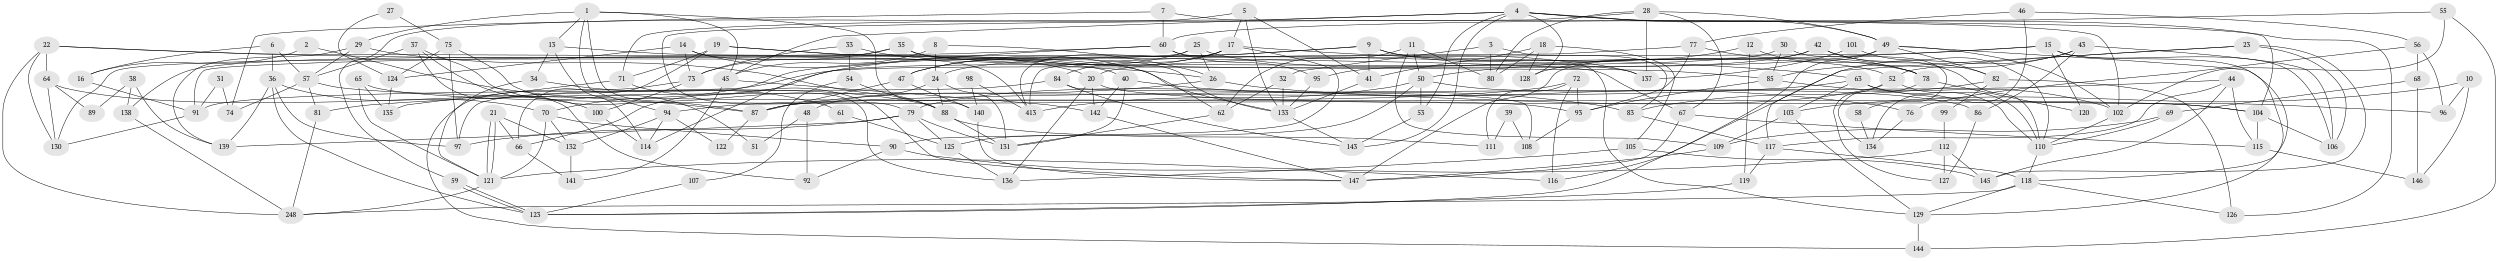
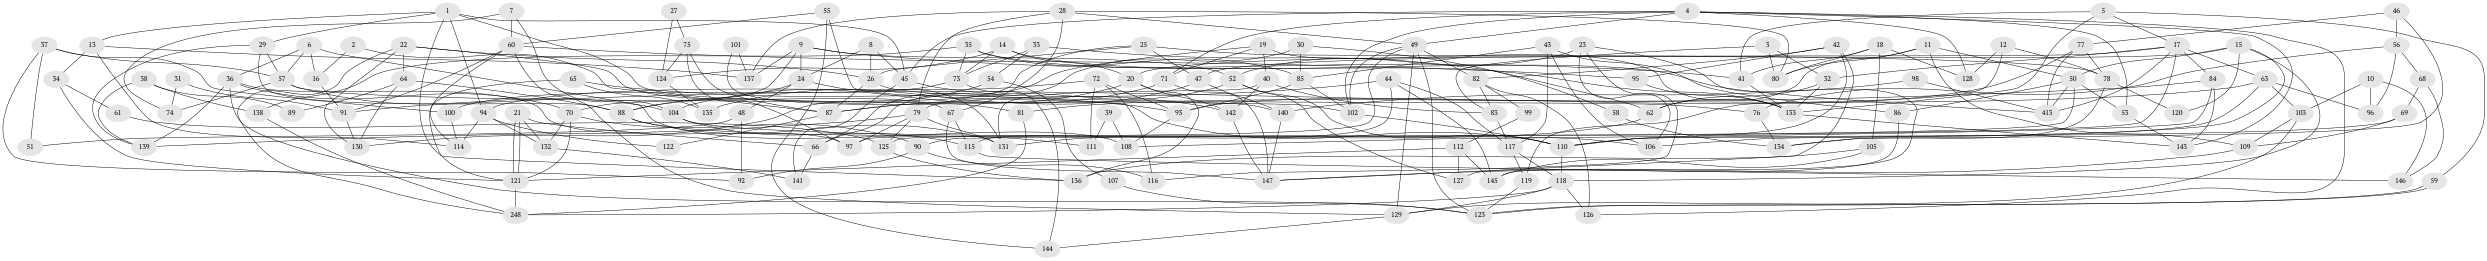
none -> (2018, 61)
none -> (753, 138)
